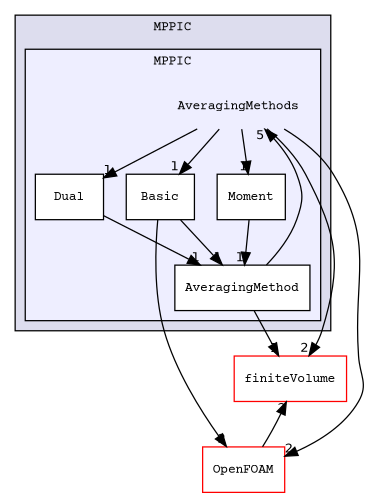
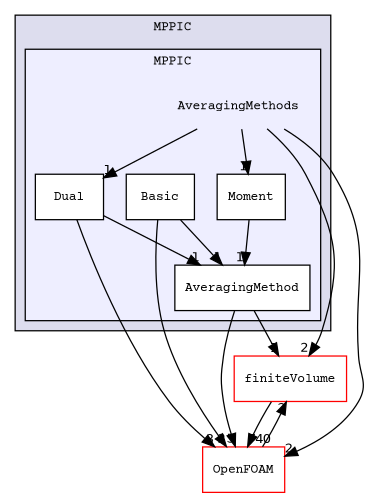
(204, 147) -> none
(301, 203) -> (222, 373)
none -> (132, 342)
none -> (262, 418)
